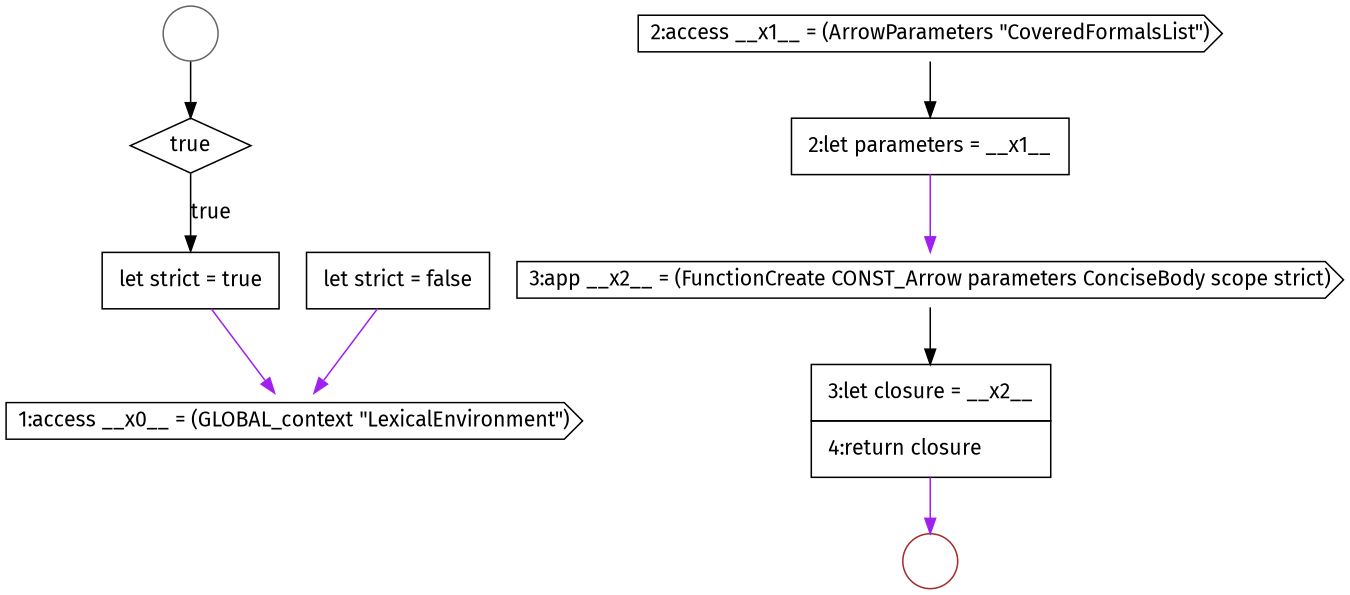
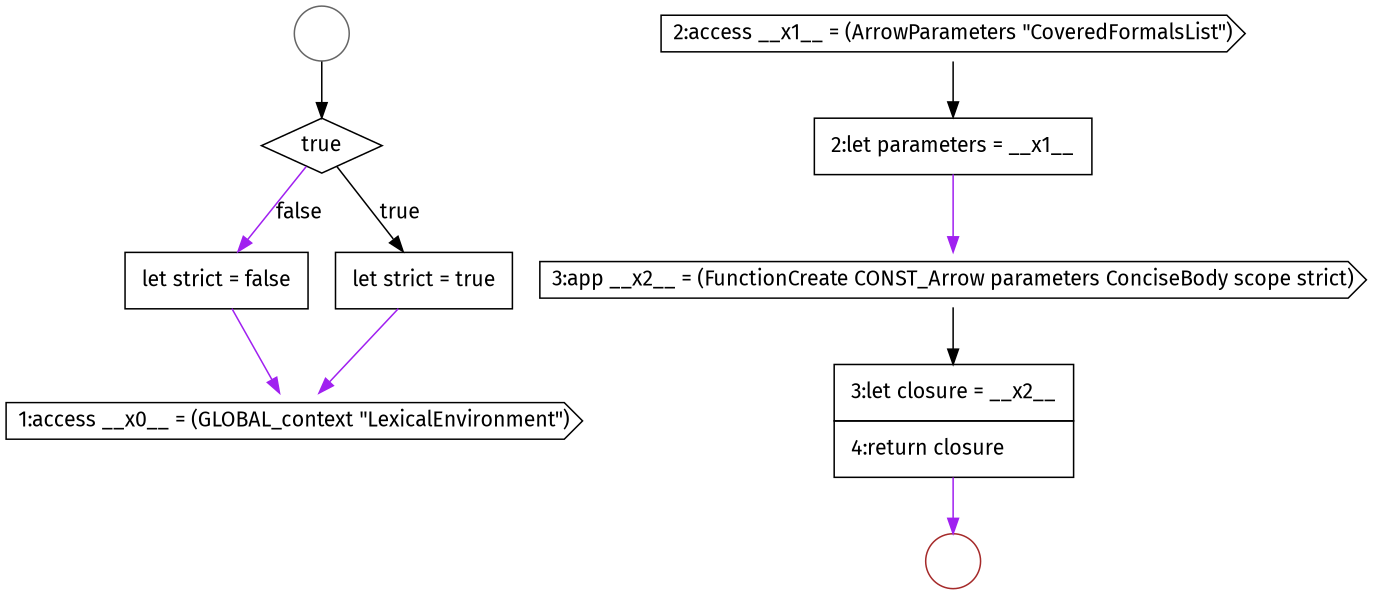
none -> (277, 203)
